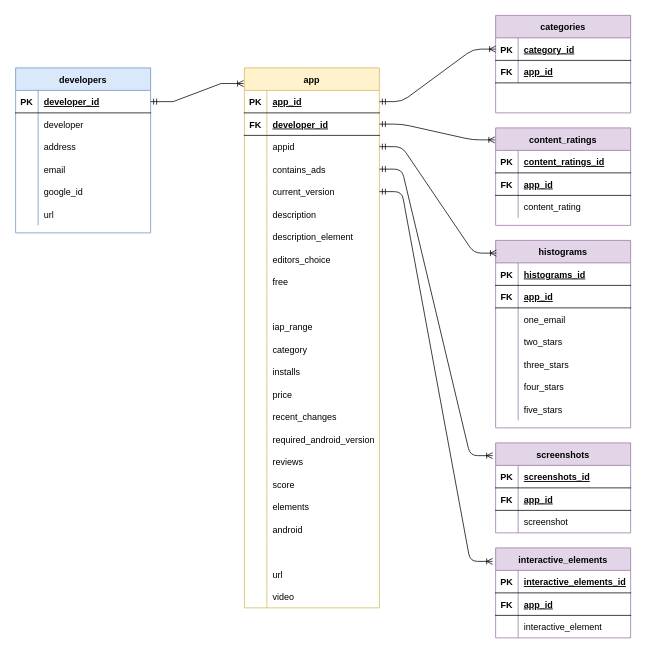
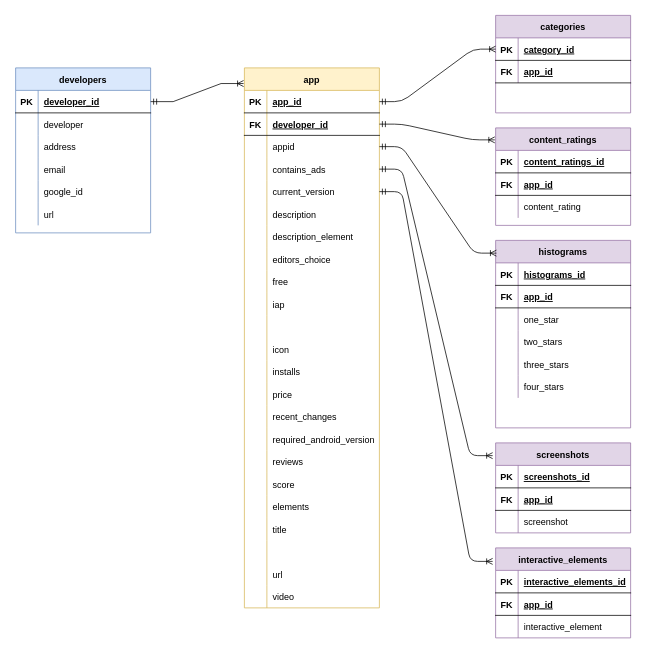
none -> (323, 304)
(544, 320) -> (544, 320)
(323, 327) -> none
(292, 350) -> (281, 350)
(574, 409) -> none
(289, 530) -> (283, 530)
